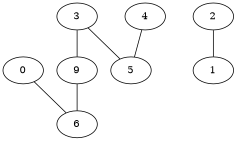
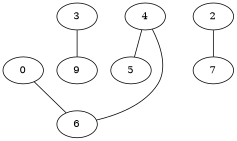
(104, 43) -> none
(213, 70) -> (213, 70)
(77, 97) -> (153, 90)
